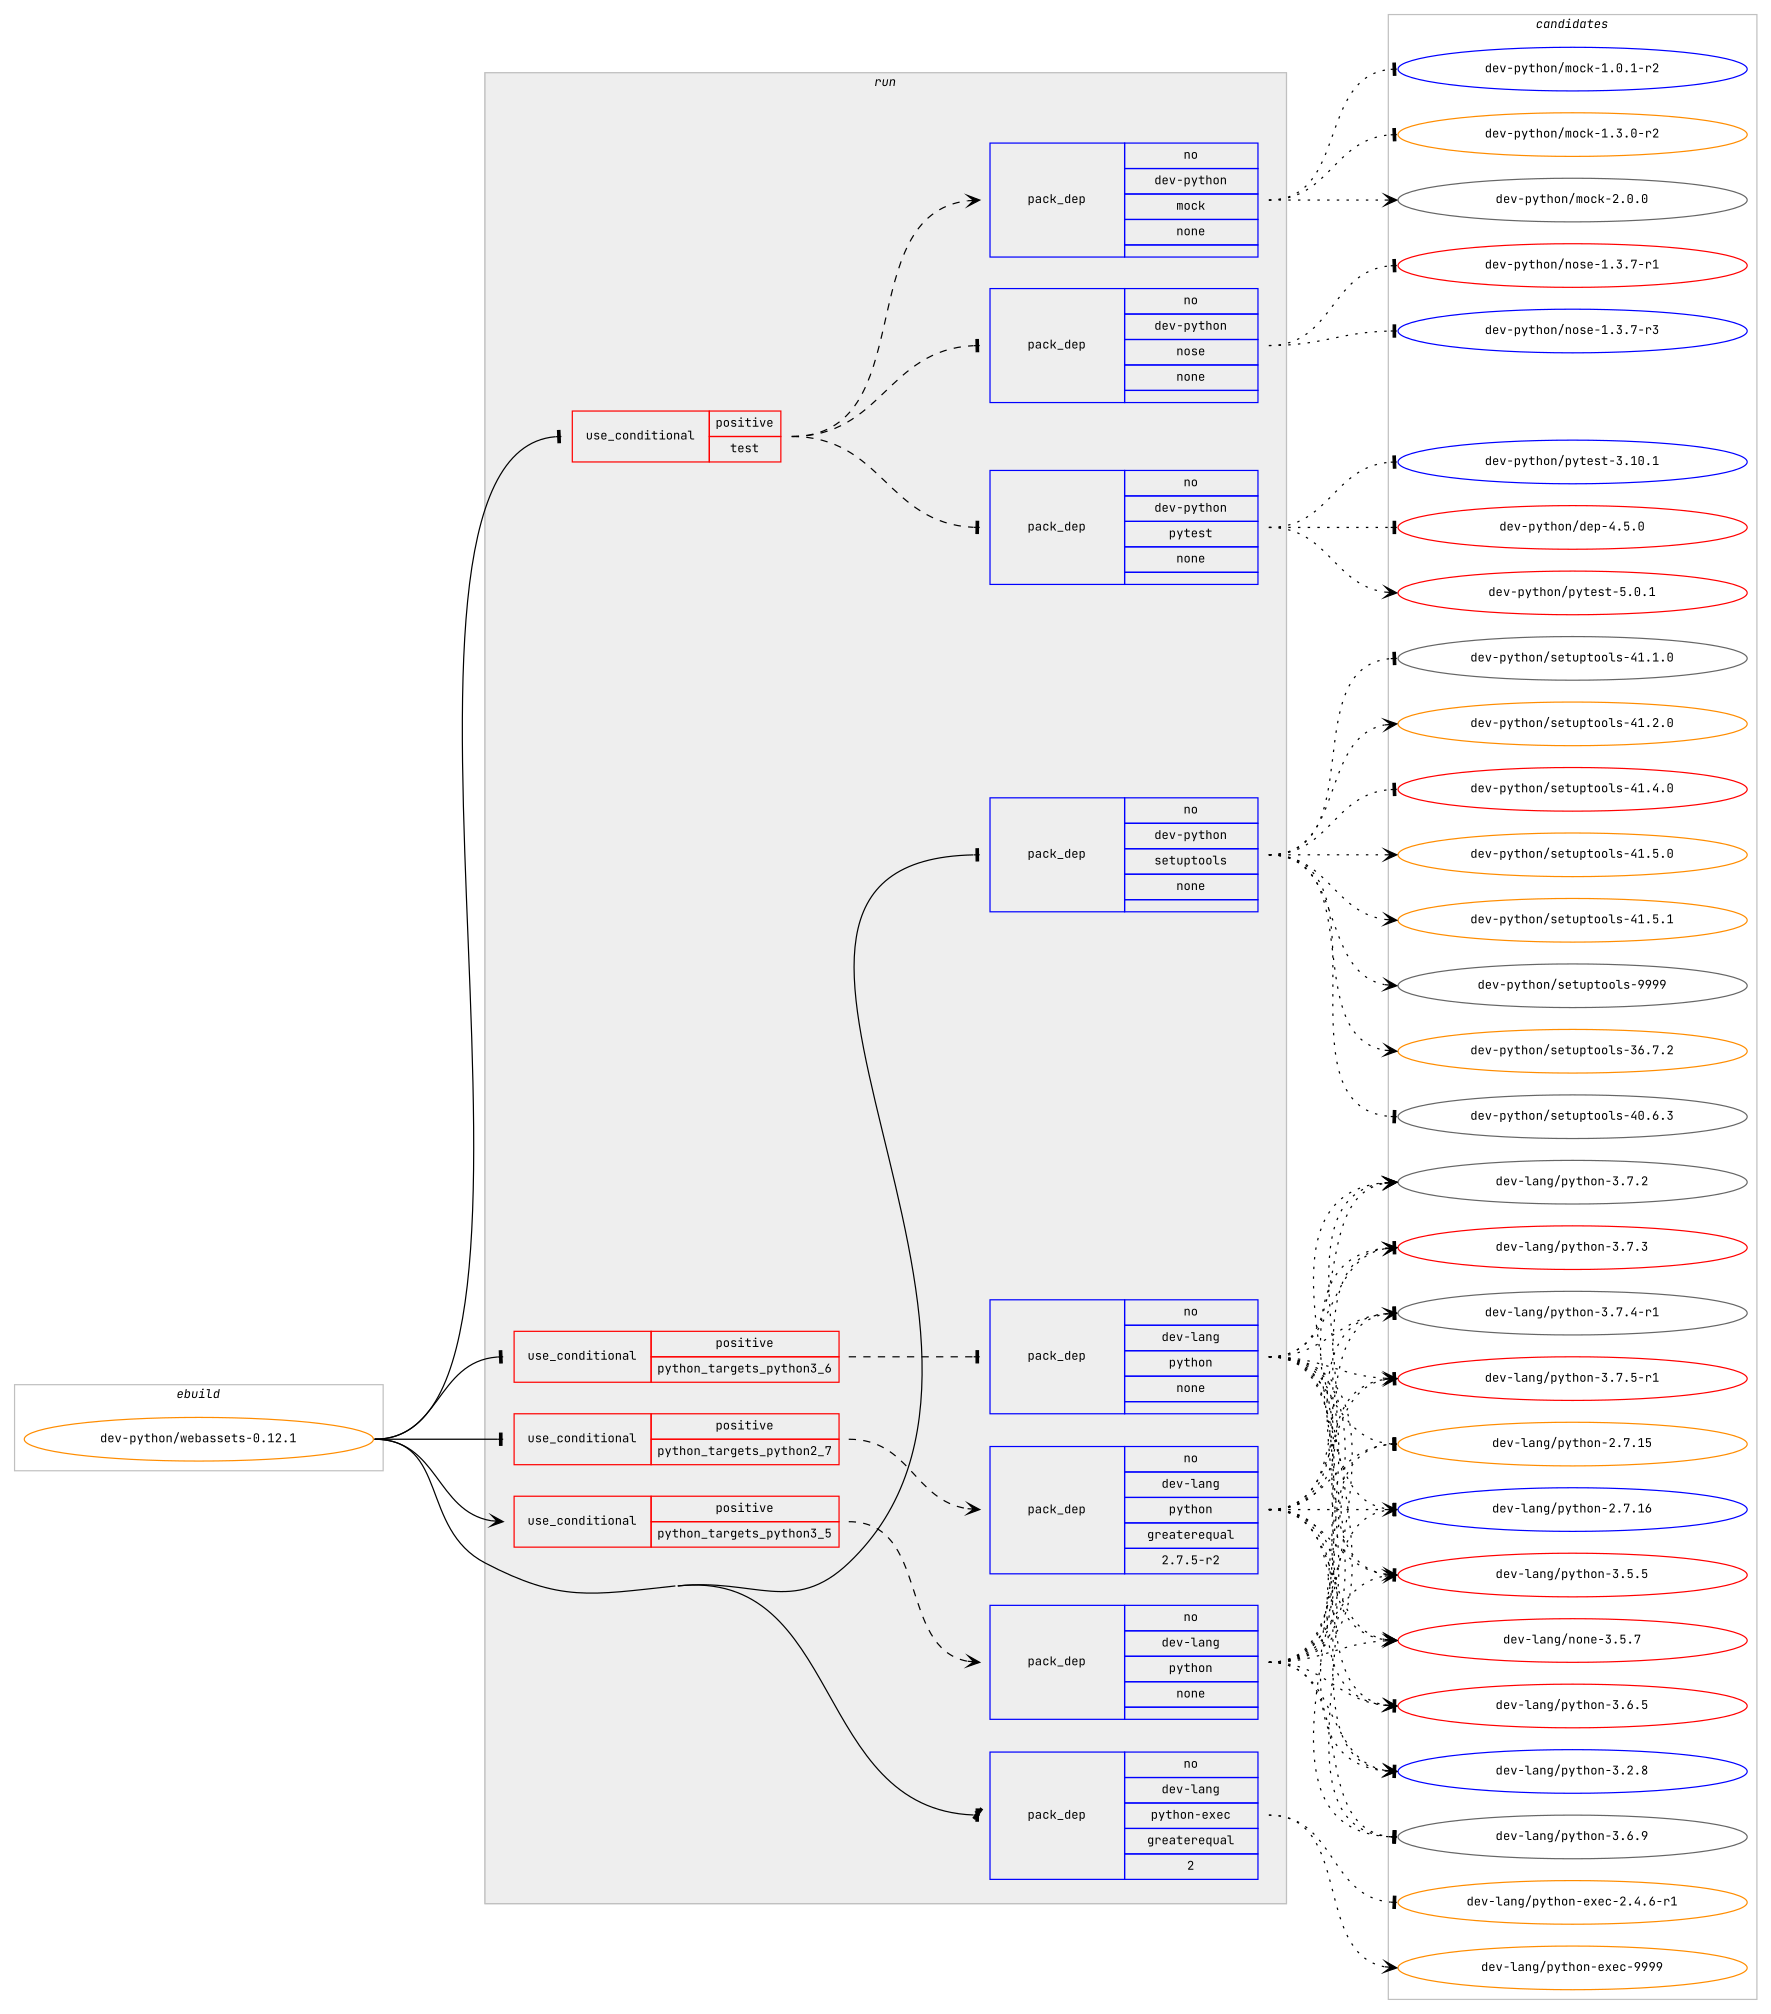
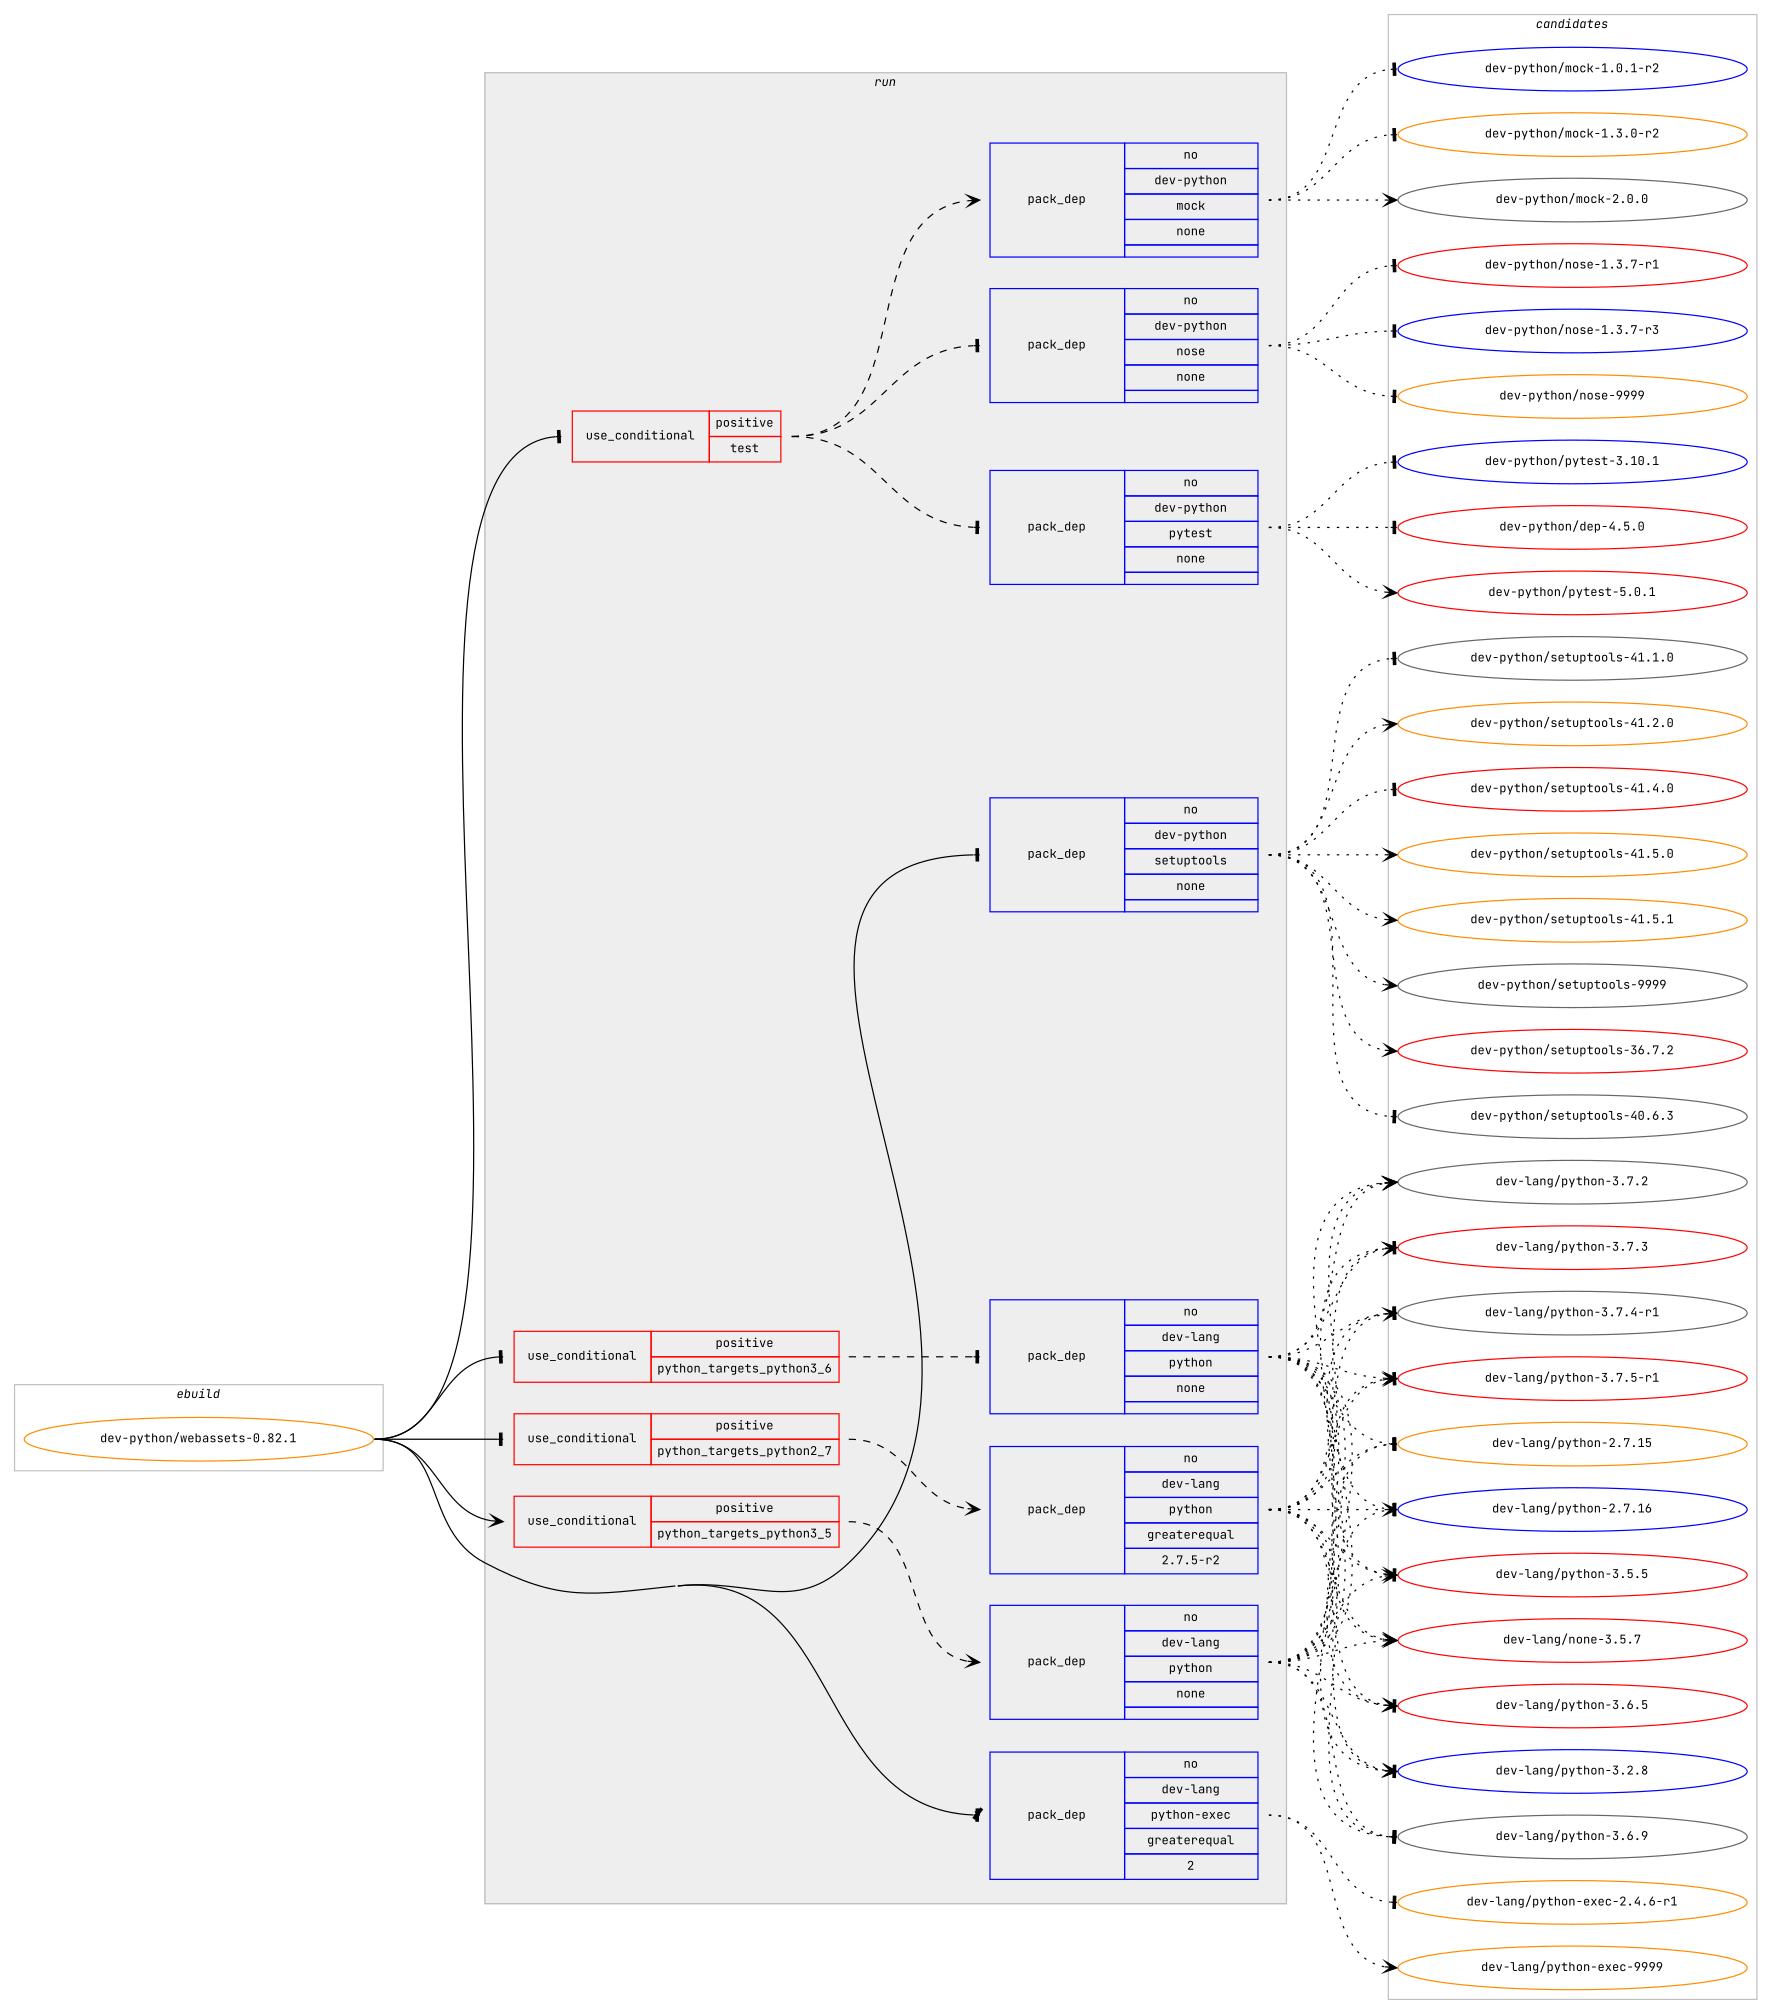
none -> (1573, 396)
(1573, 1051) -> (1573, 1051)
(199, 1439) -> (199, 1439)
